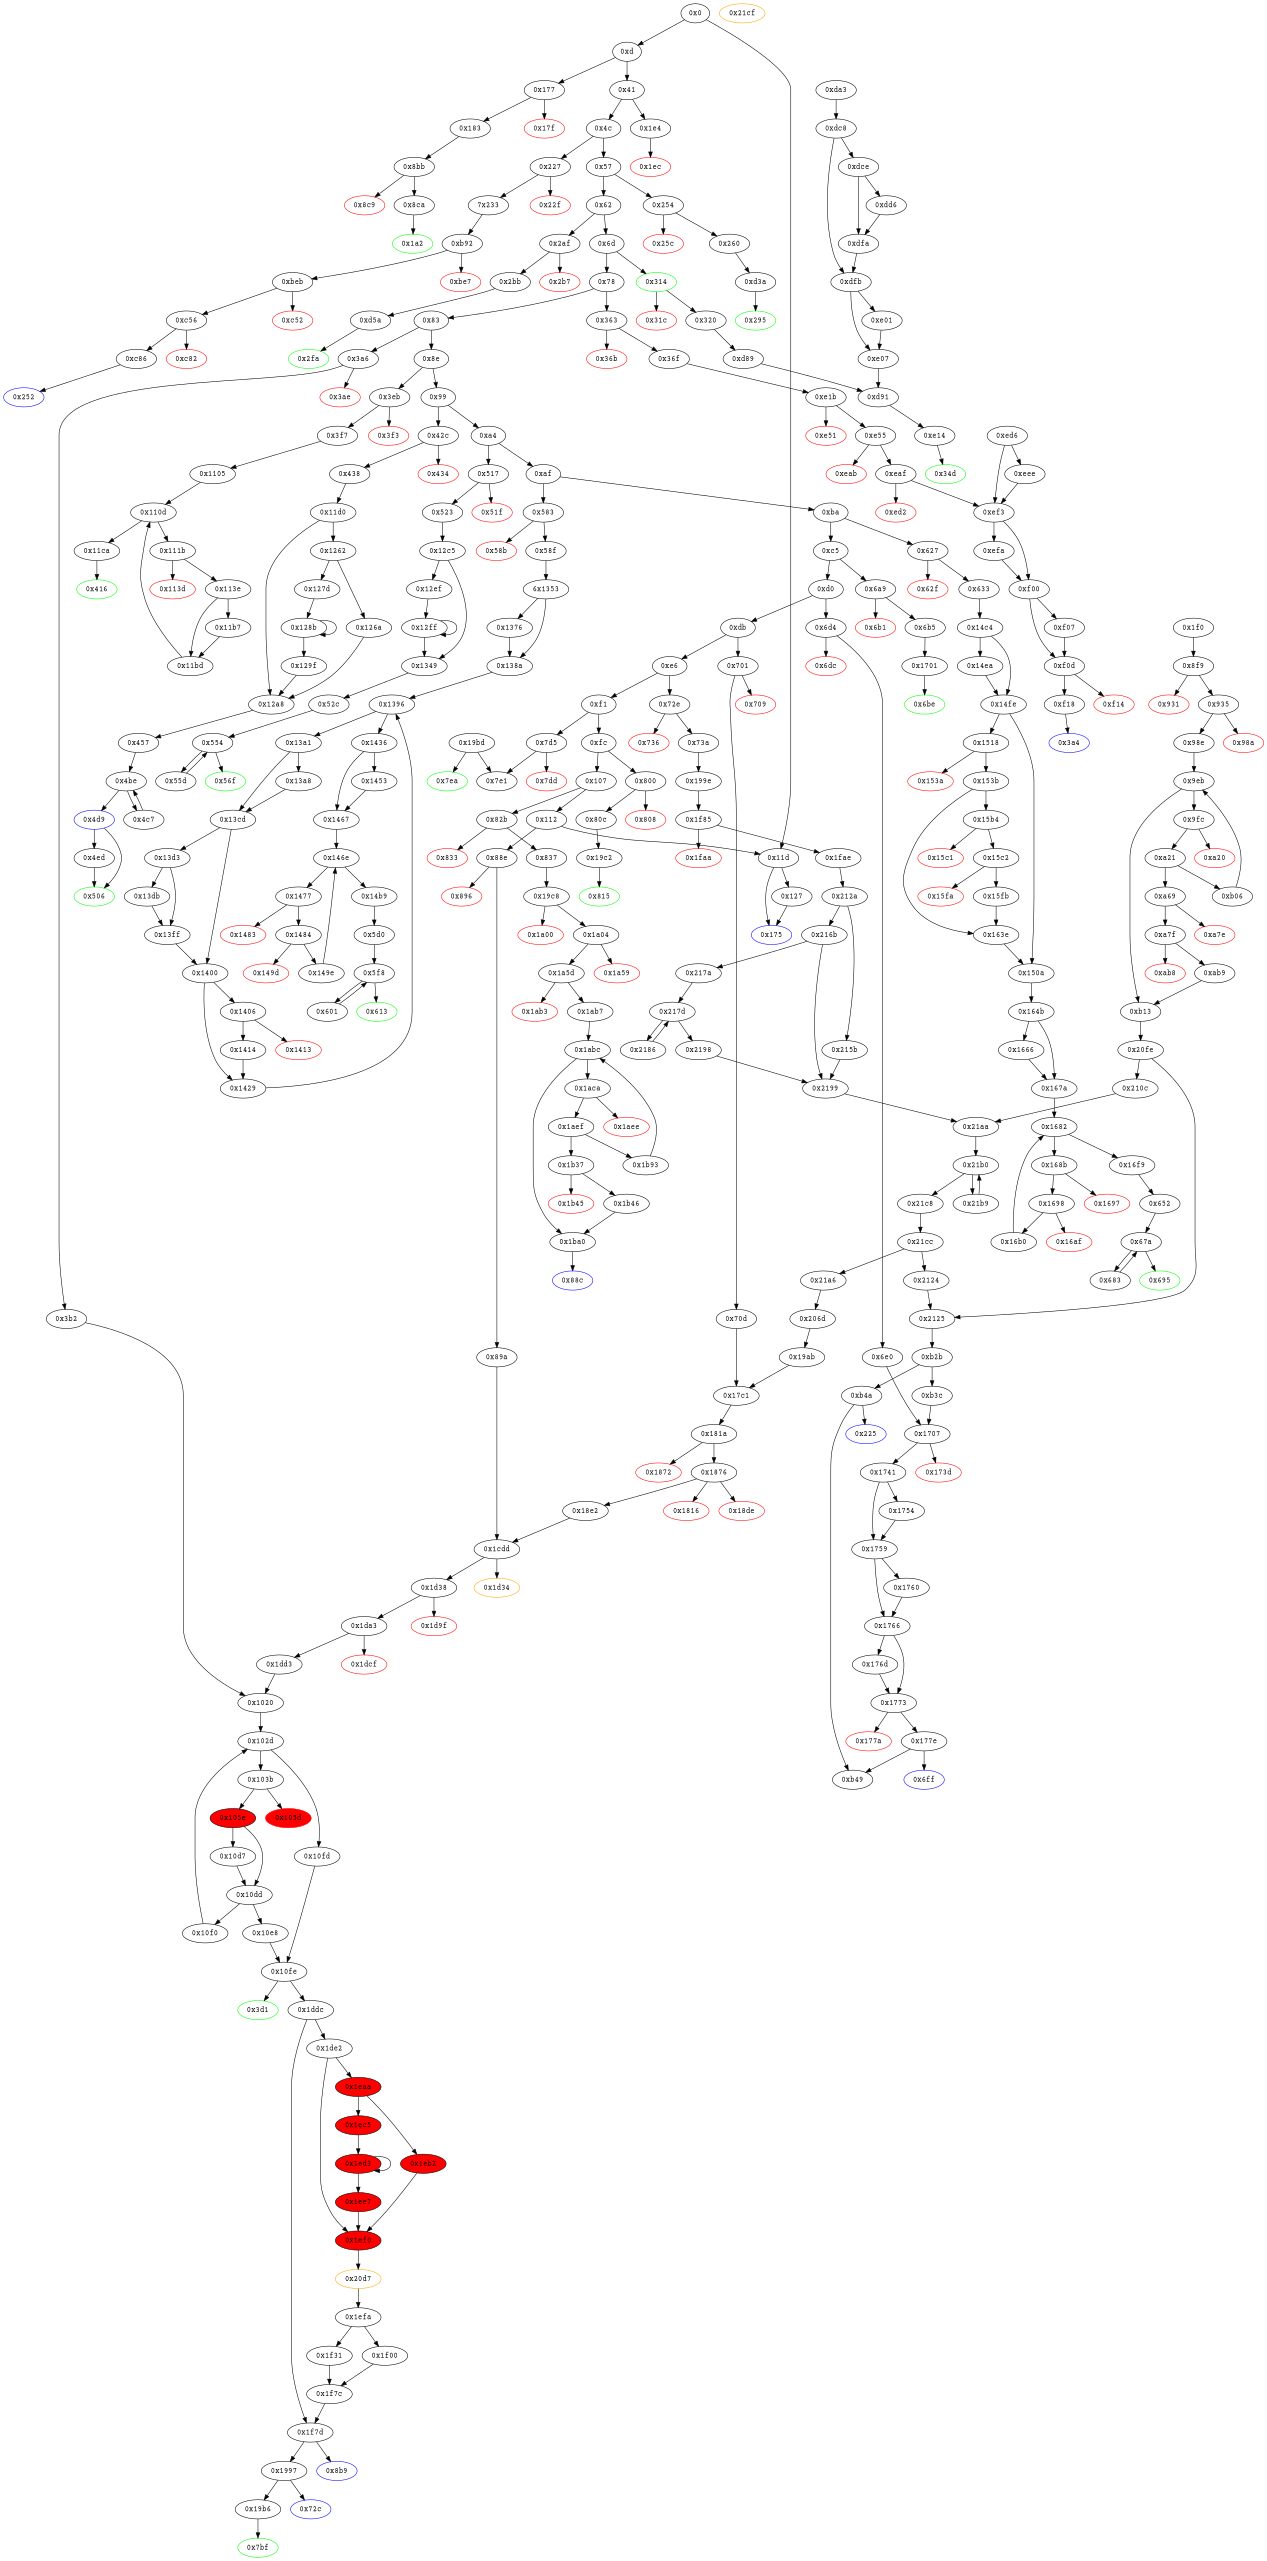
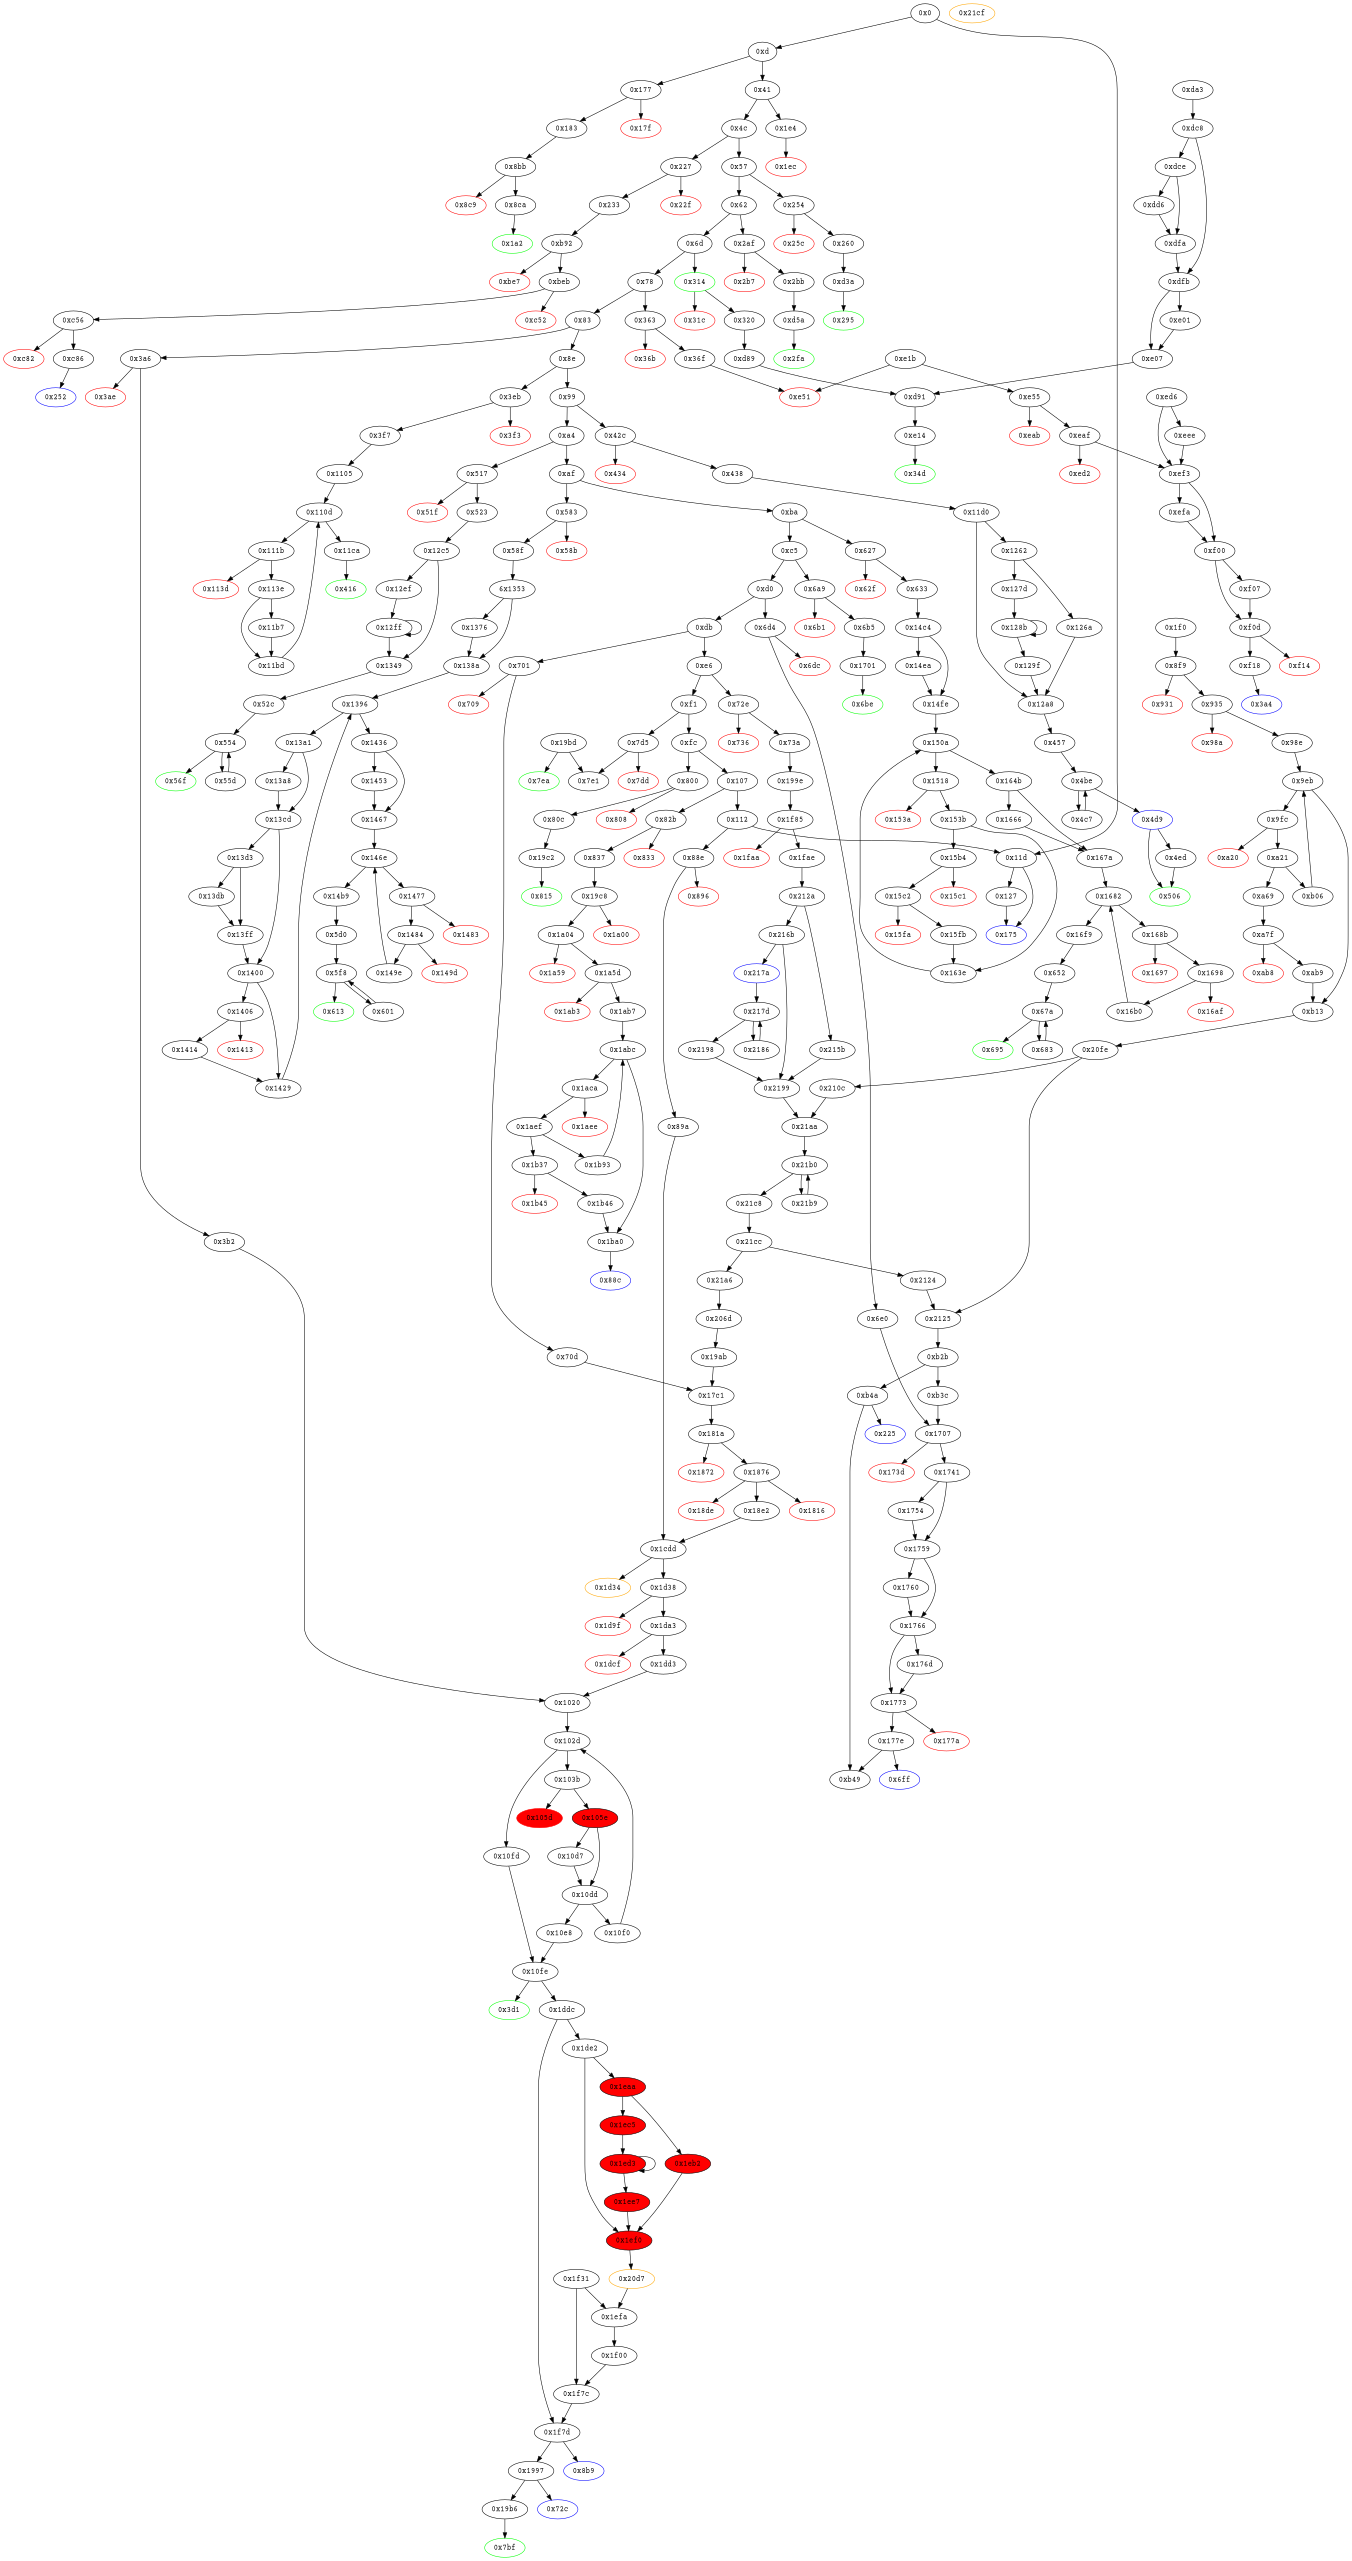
(488, 205) -> (609, 205)
(745, 377) -> (744, 377)
(996, 721) -> (936, 760)
(1215, 935) -> none
(699, 973) -> (757, 973)
(346, 2334) -> (593, 2296)
